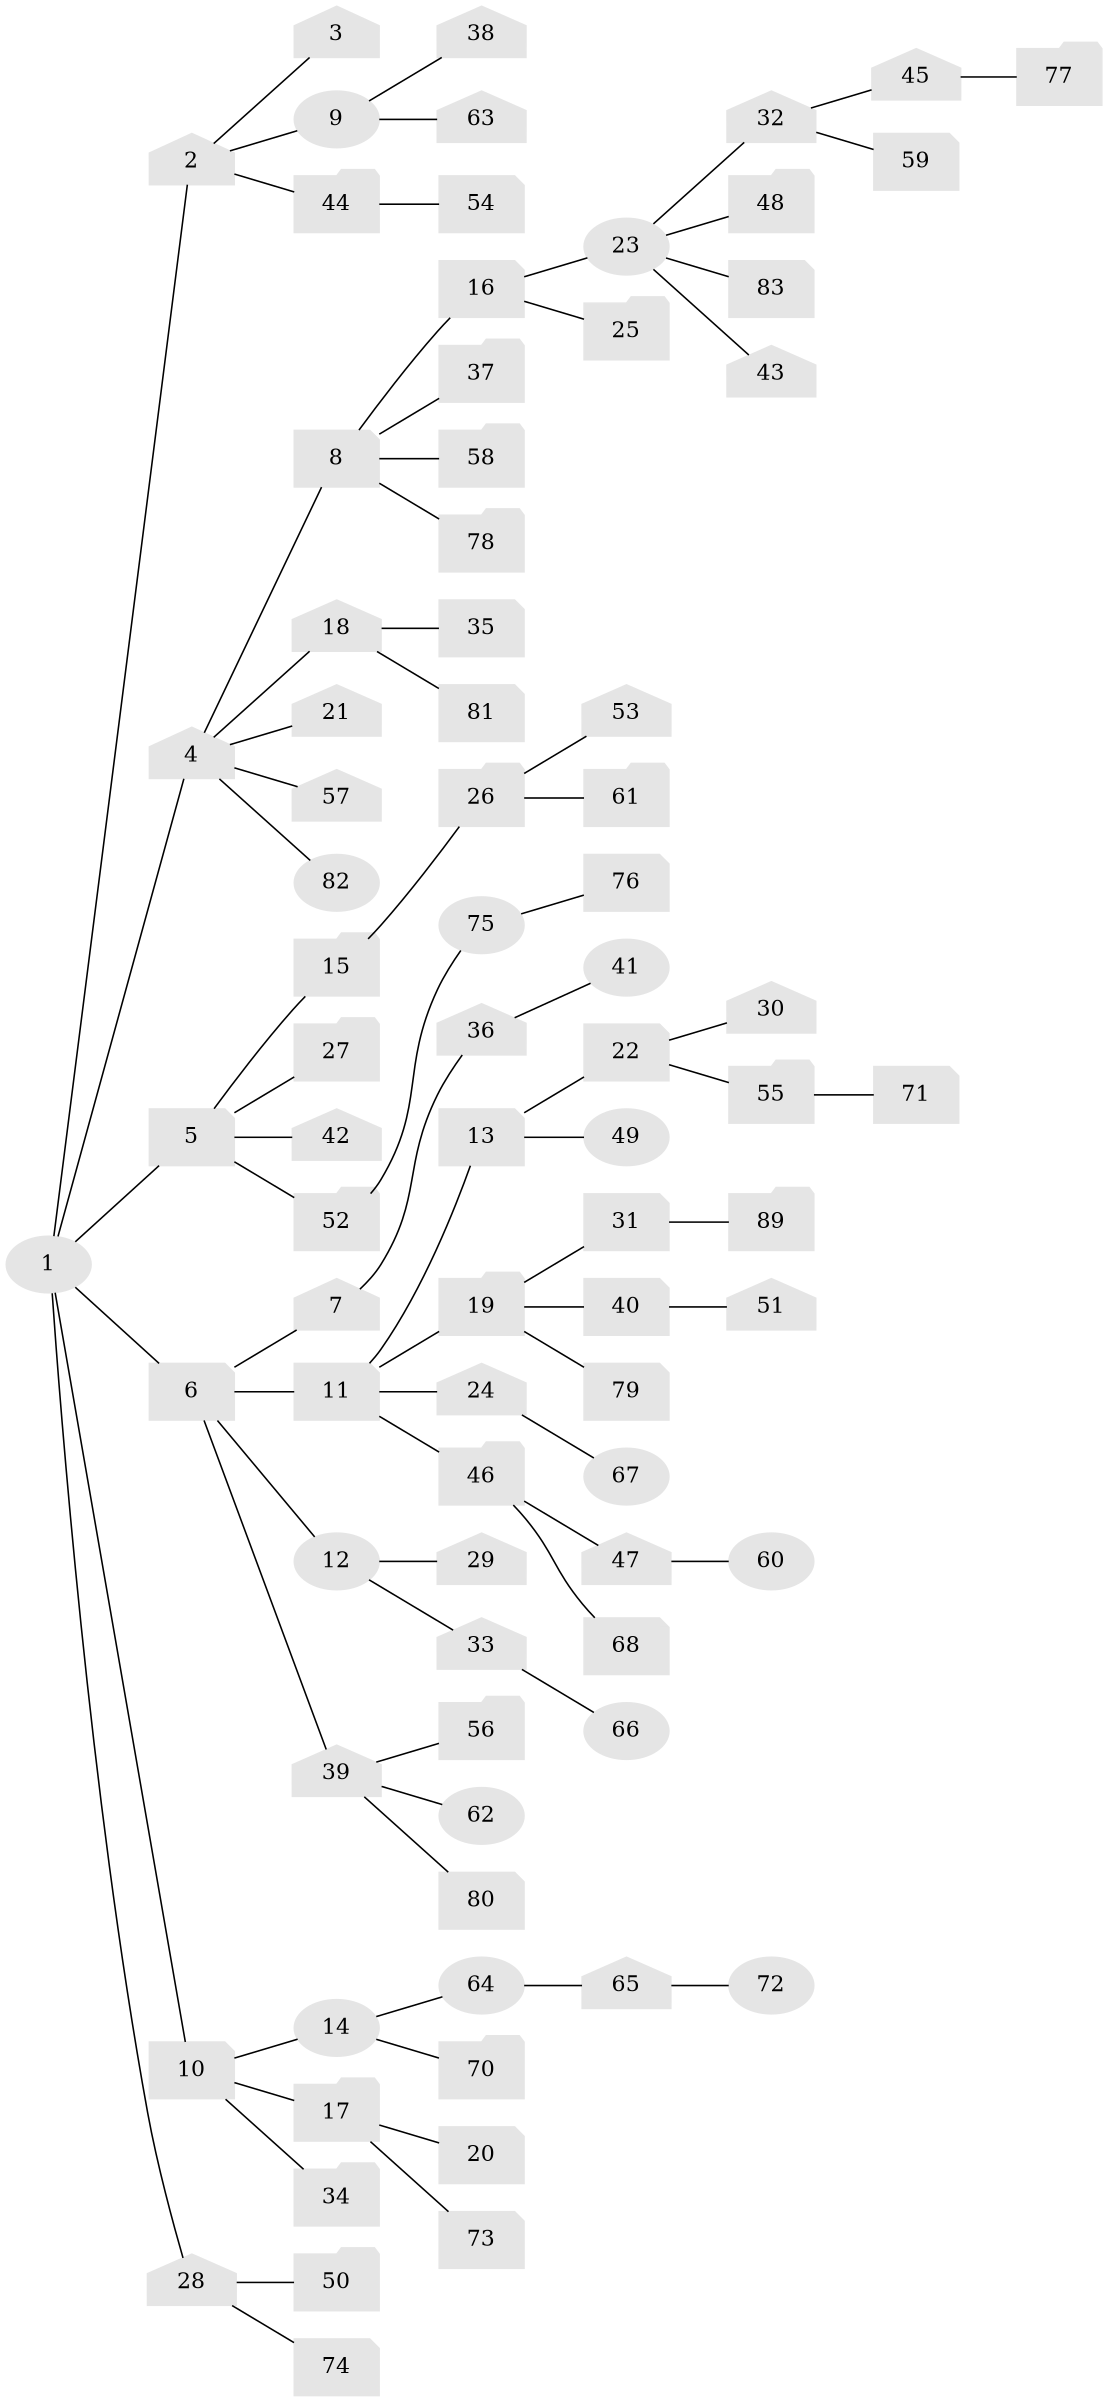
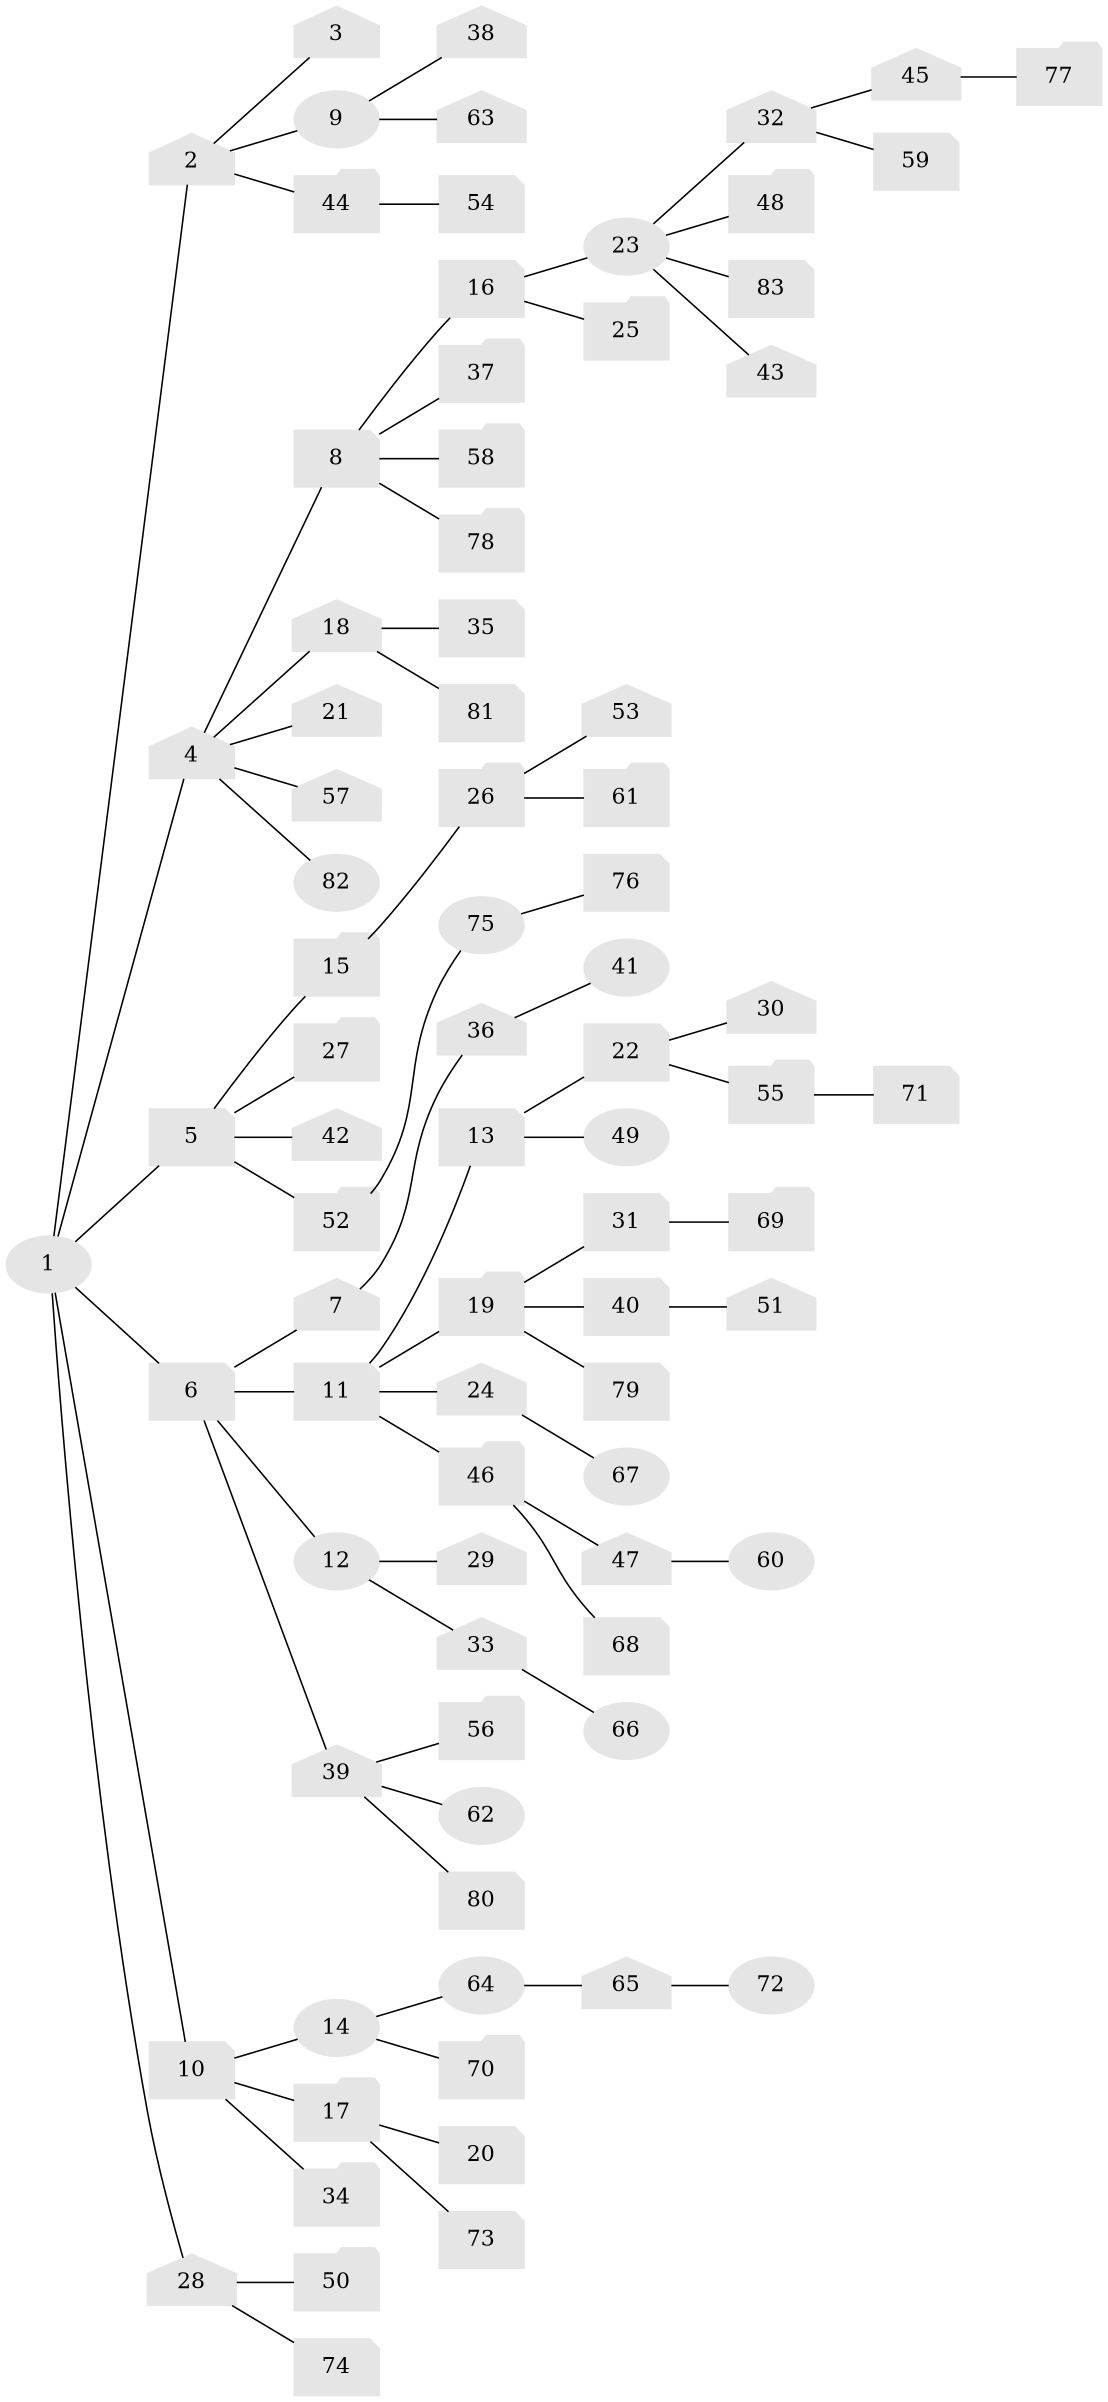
(771, 1222) -> (771, 1222)
